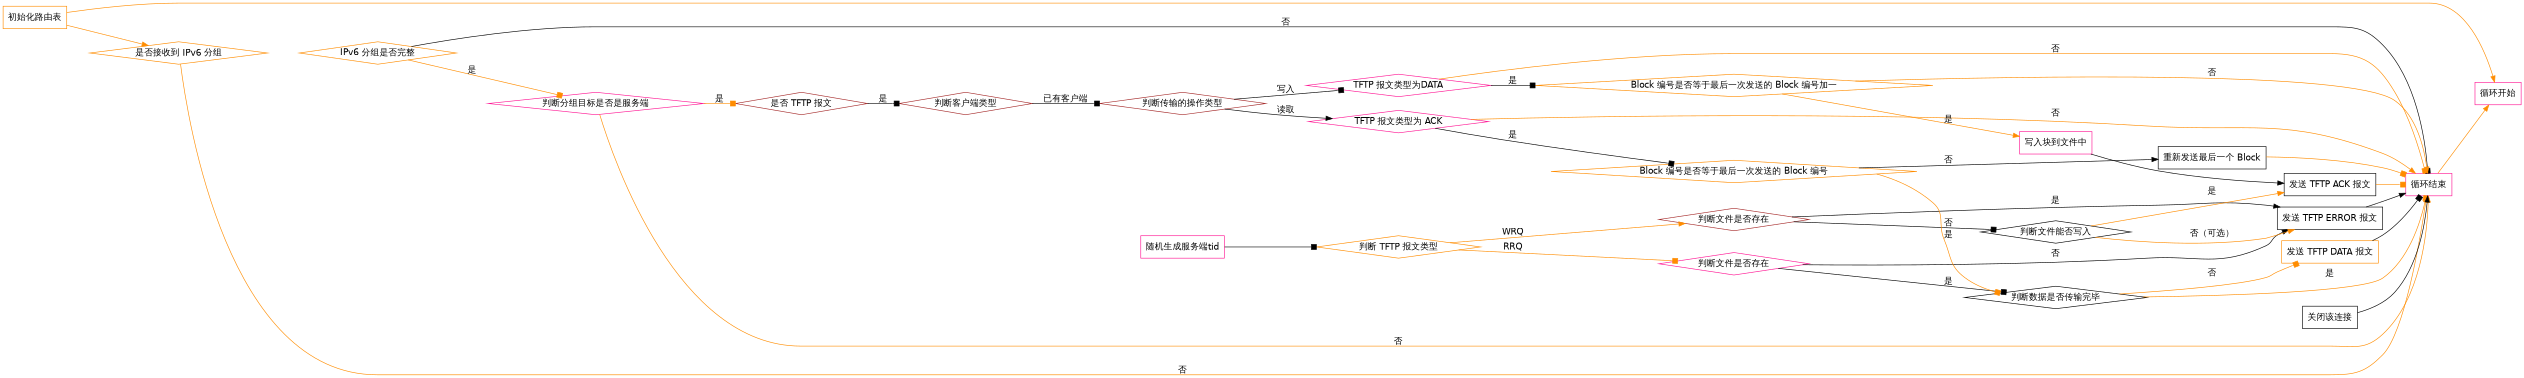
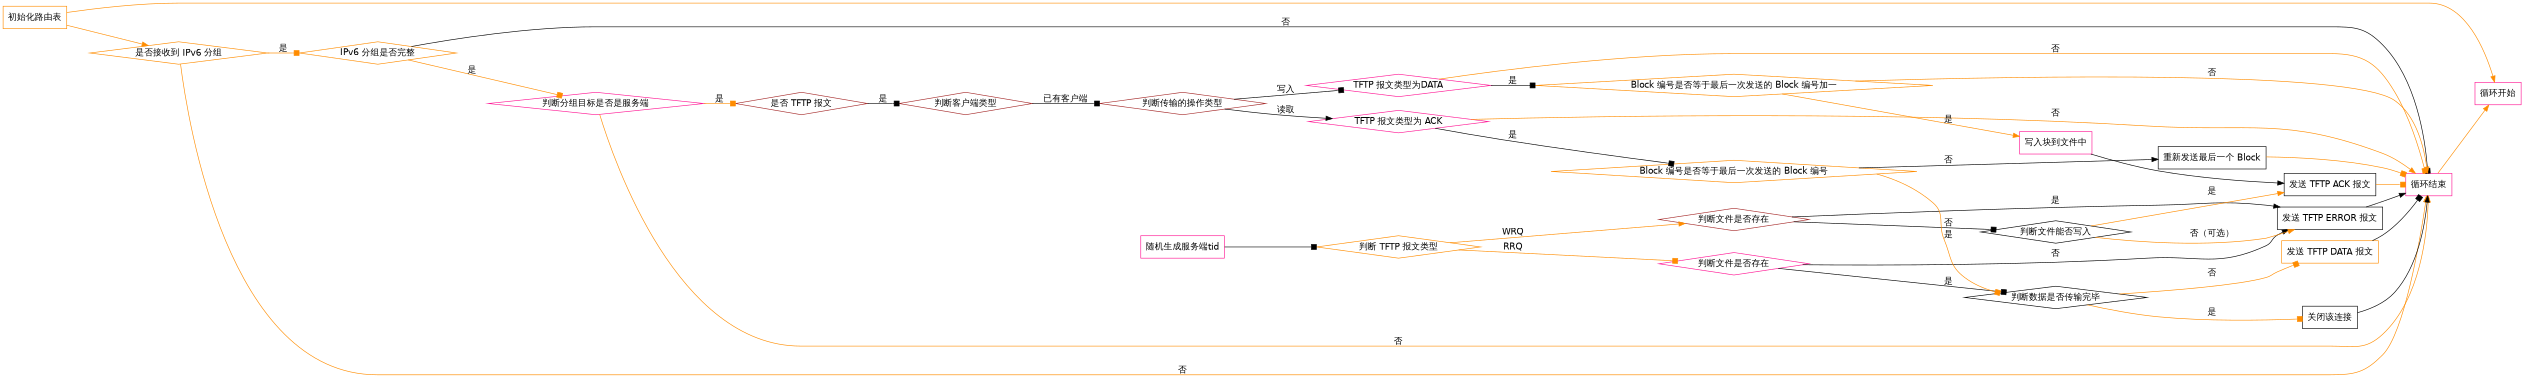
none -> (280, 53)
(2308, 291) -> (2191, 319)
